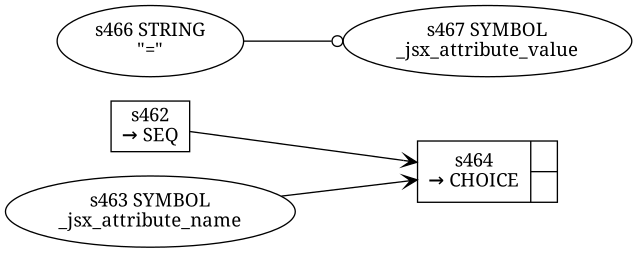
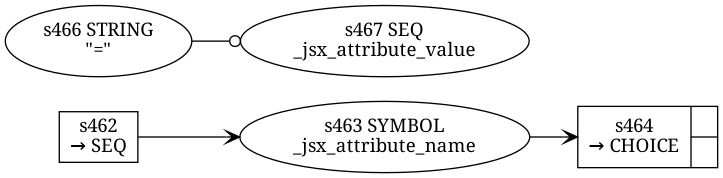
(487, 41) -> (385, 41)
(297, 146) -> (182, 137)
